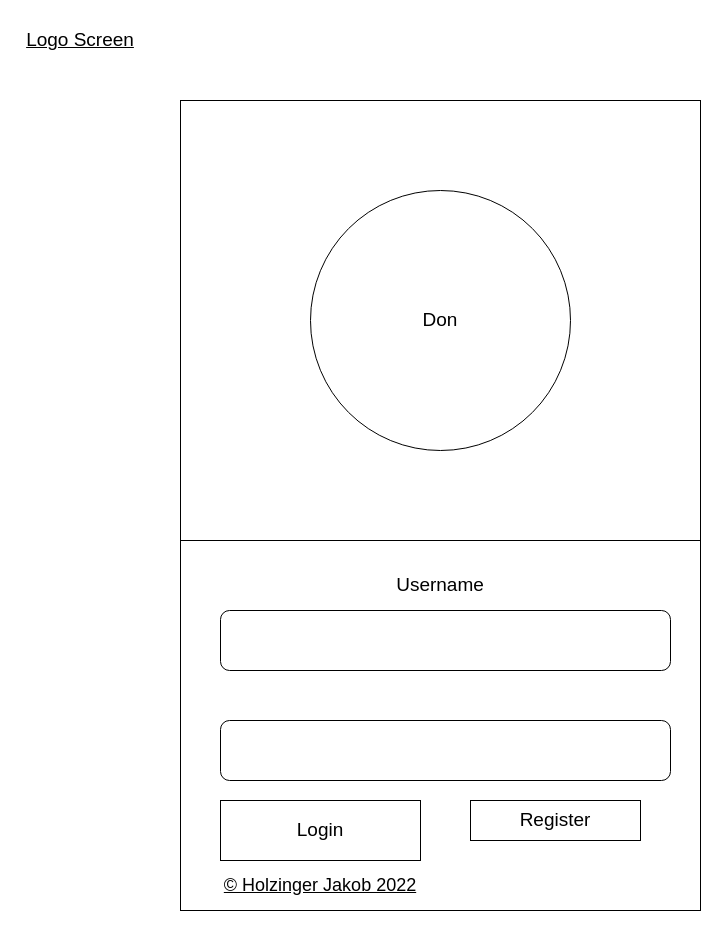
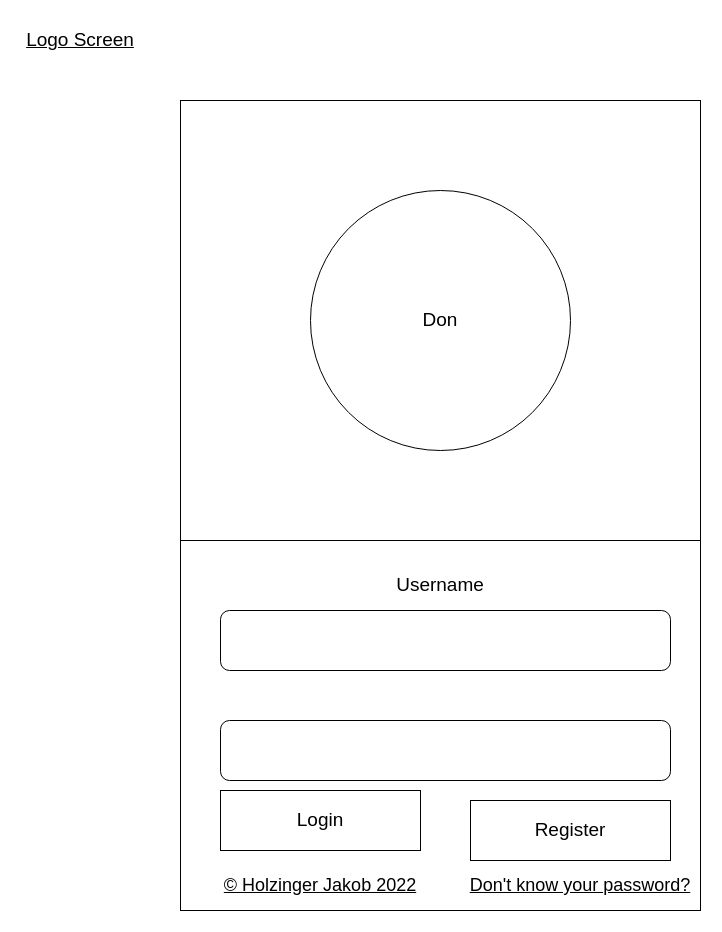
(556, 821) -> (571, 831)
(321, 831) -> (321, 821)
none -> (581, 886)
